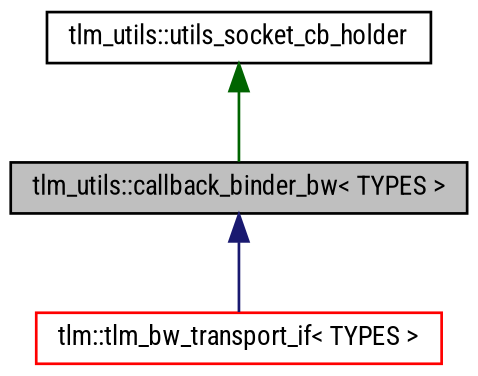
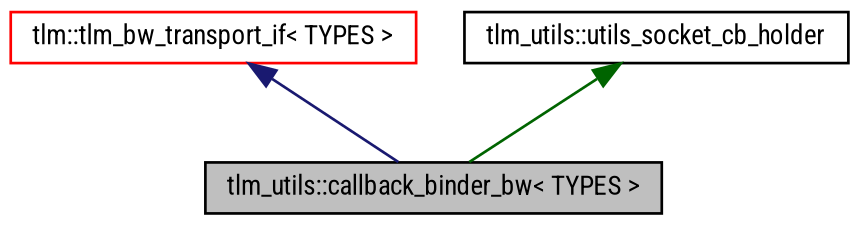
(239, 277) -> (335, 120)
